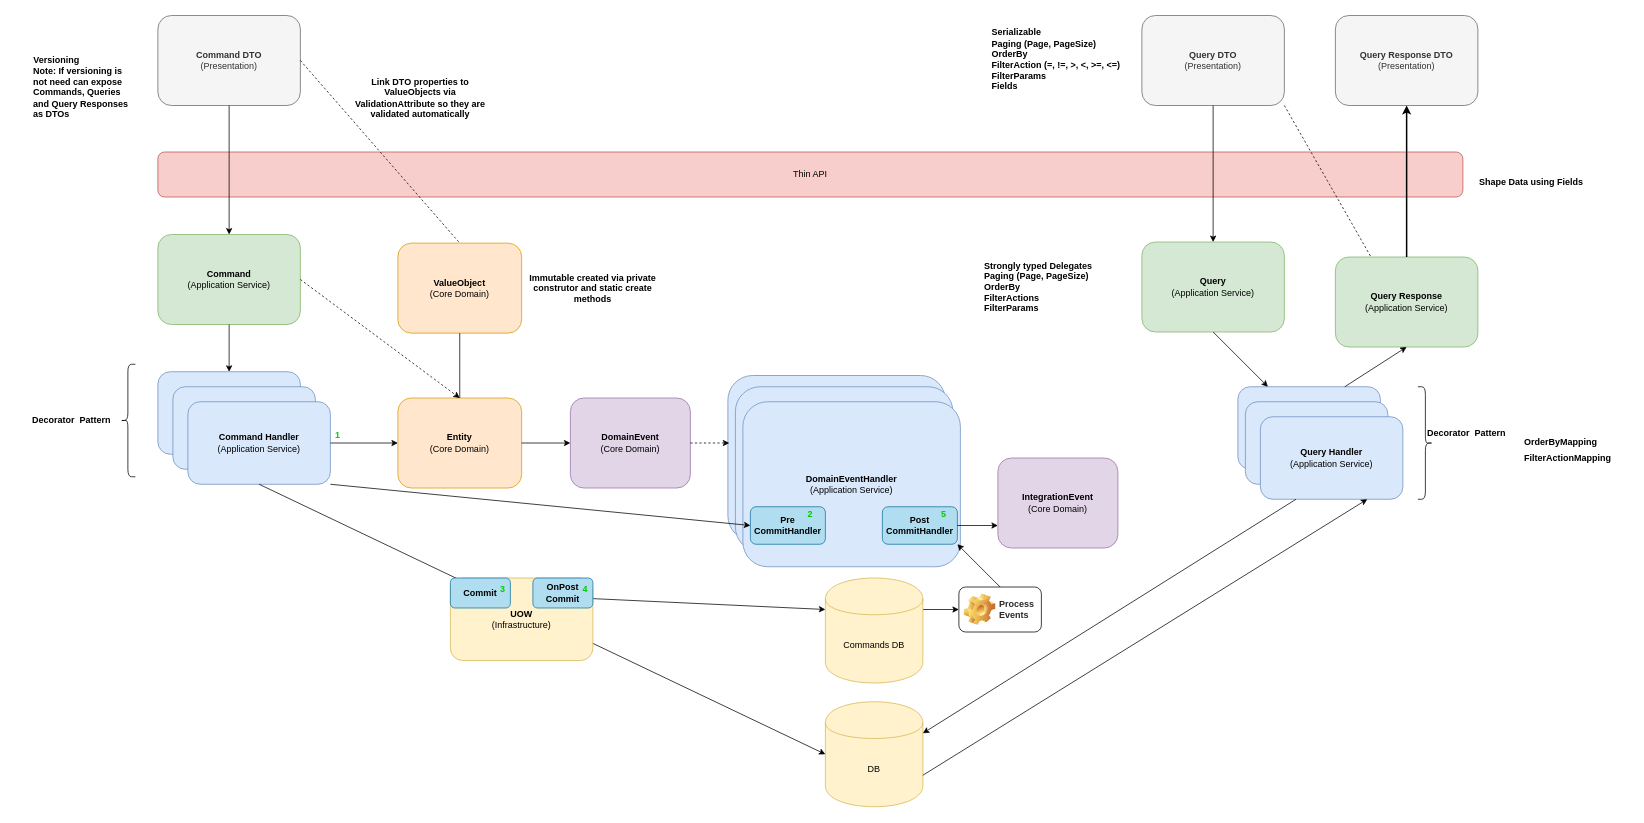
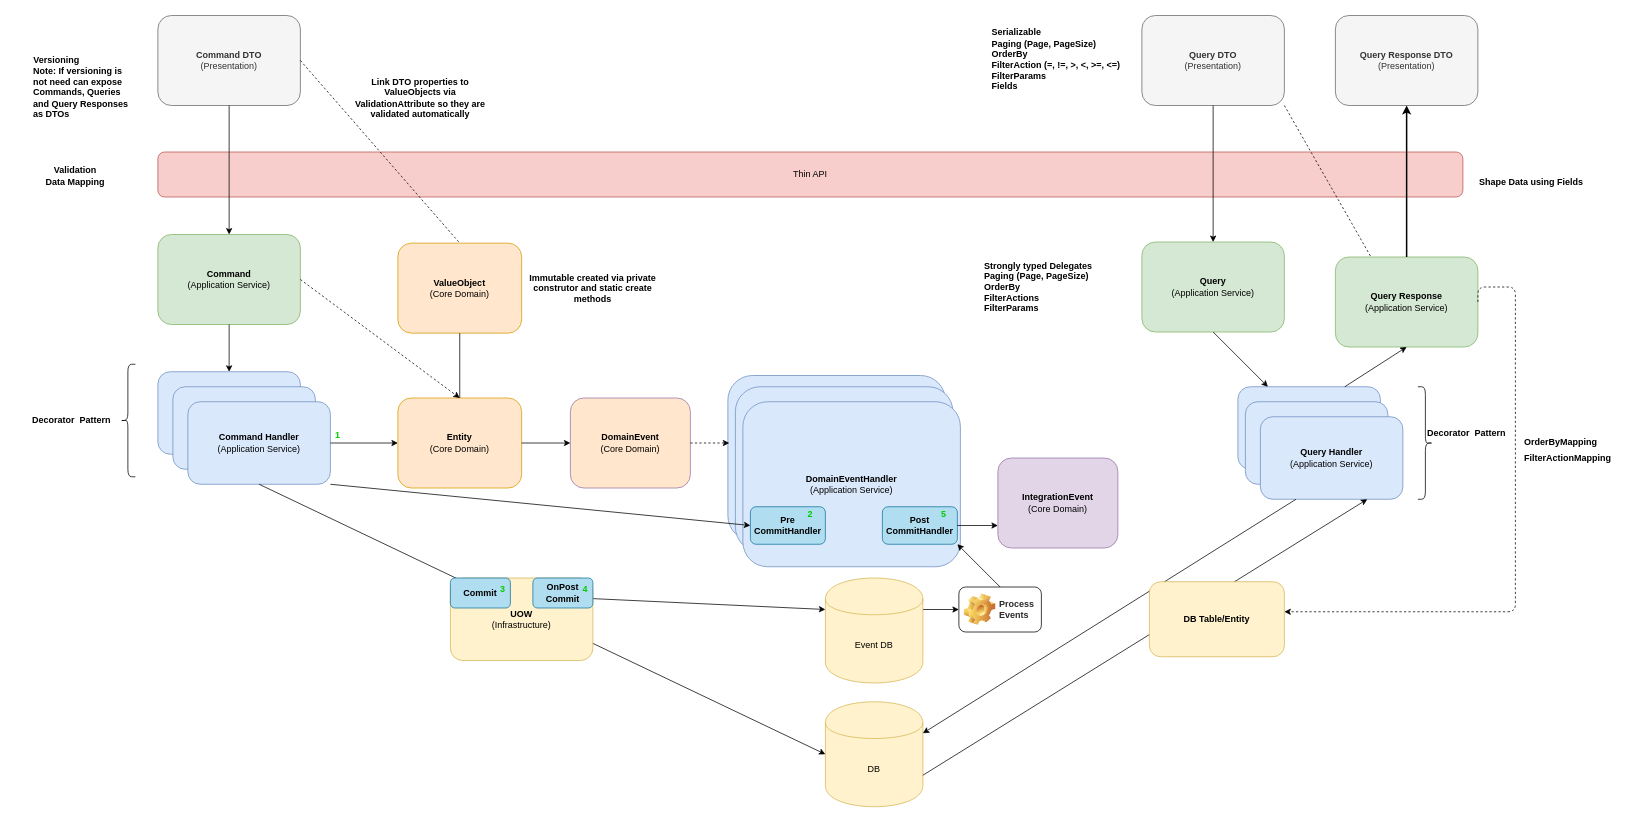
none -> (75, 176)
(630, 443) -> (630, 443)
none -> (1515, 560)
none -> (1217, 619)
(874, 645) -> (874, 645)
